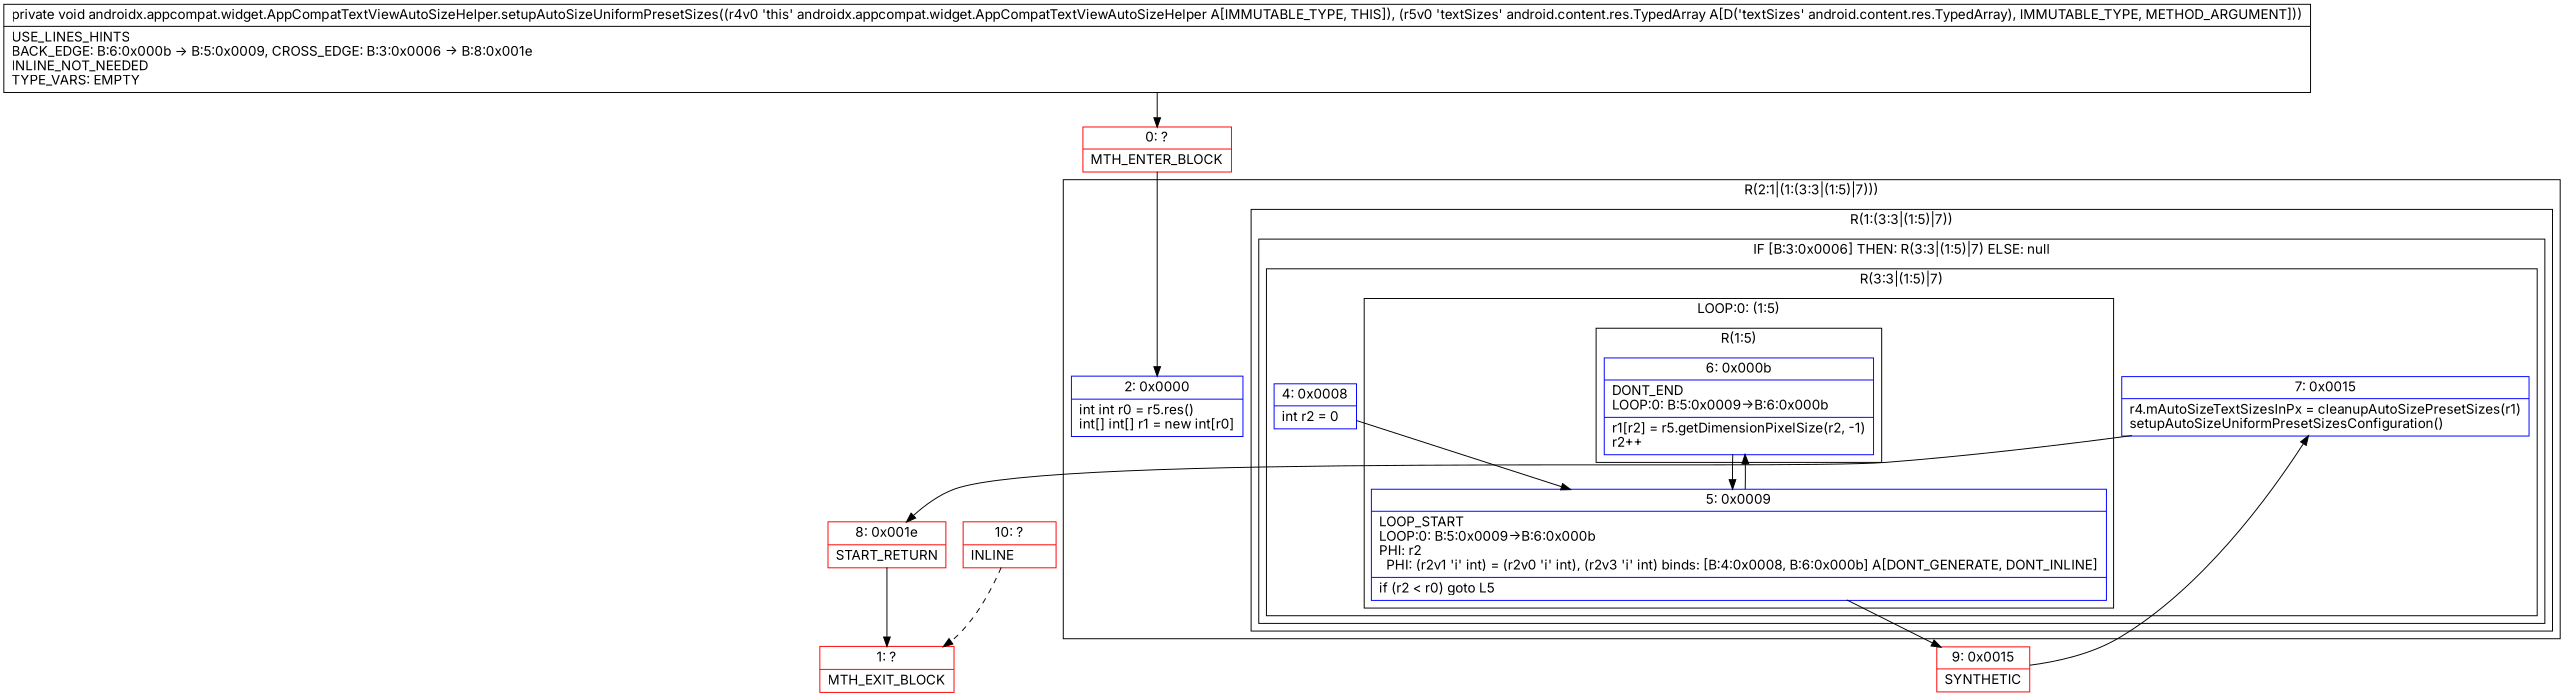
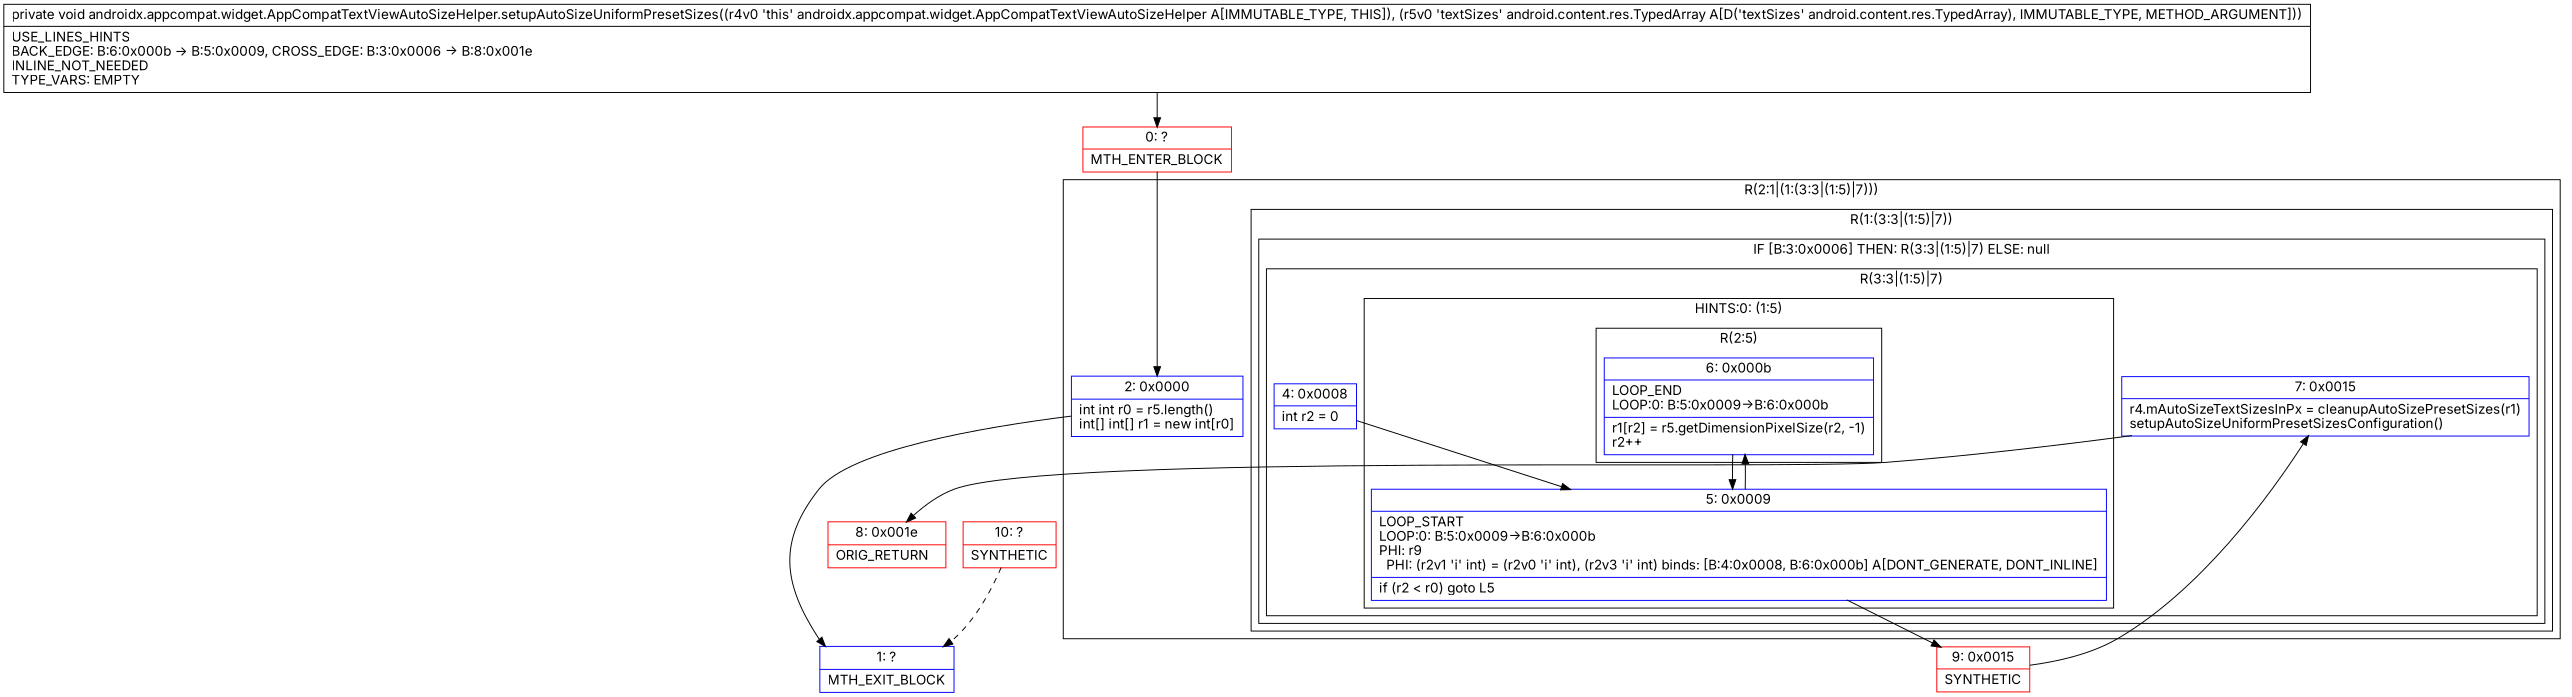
(1739, 310) -> (1739, 310)
(1739, 339) -> (1739, 339)
(1648, 391) -> (1647, 391)
(1137, 410) -> (1147, 410)
(1403, 551) -> (1403, 551)
(887, 556) -> (882, 556)
(993, 556) -> (1010, 556)
(887, 602) -> (862, 462)
(887, 669) -> (887, 669)
